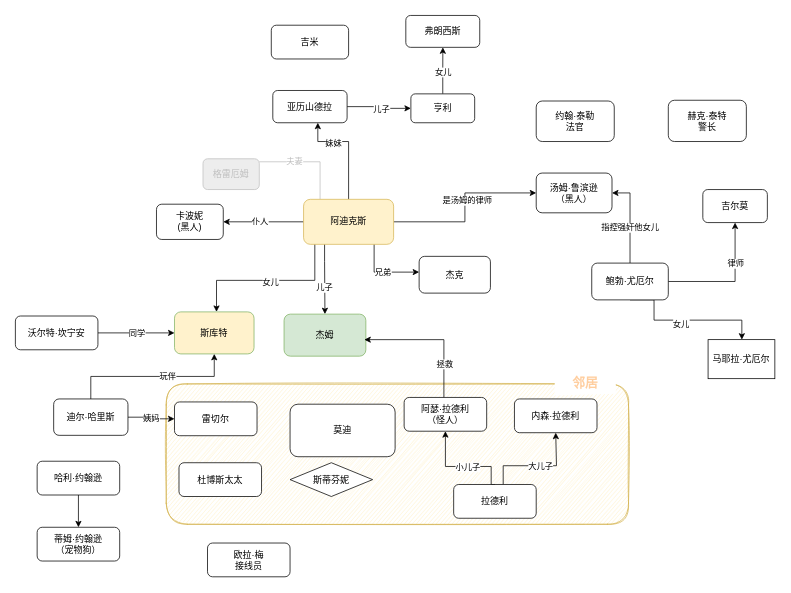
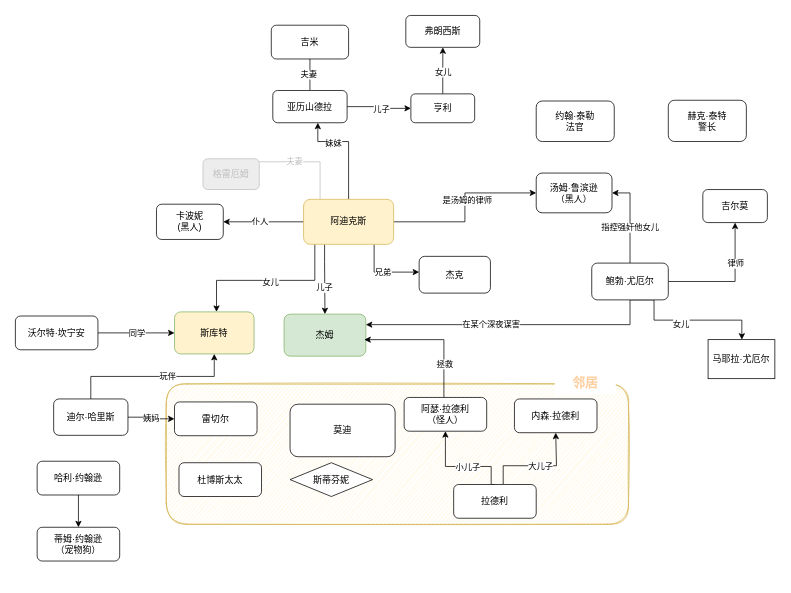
none -> (310, 75)
none -> (502, 324)
(249, 560) -> none
